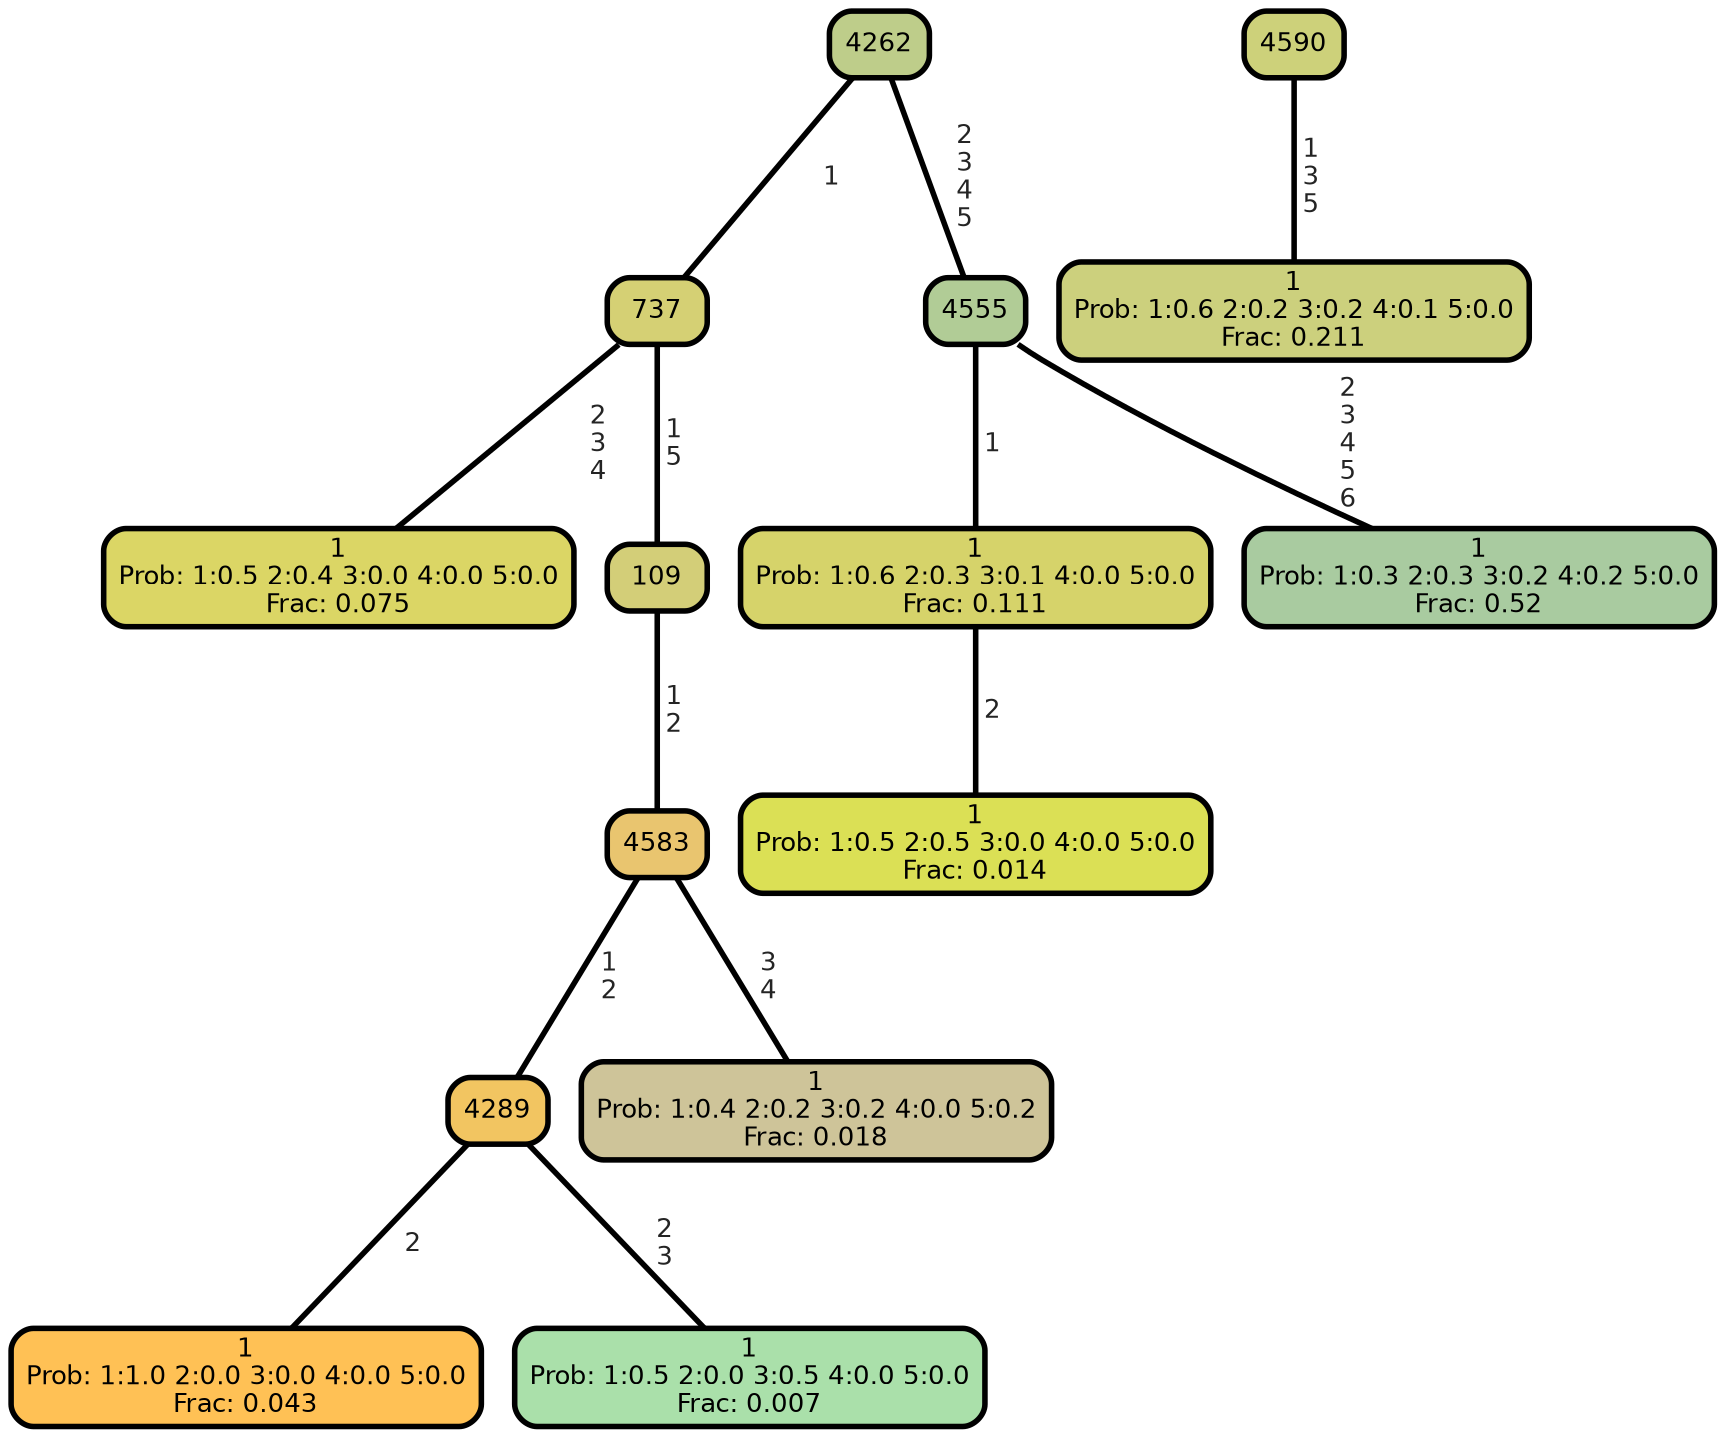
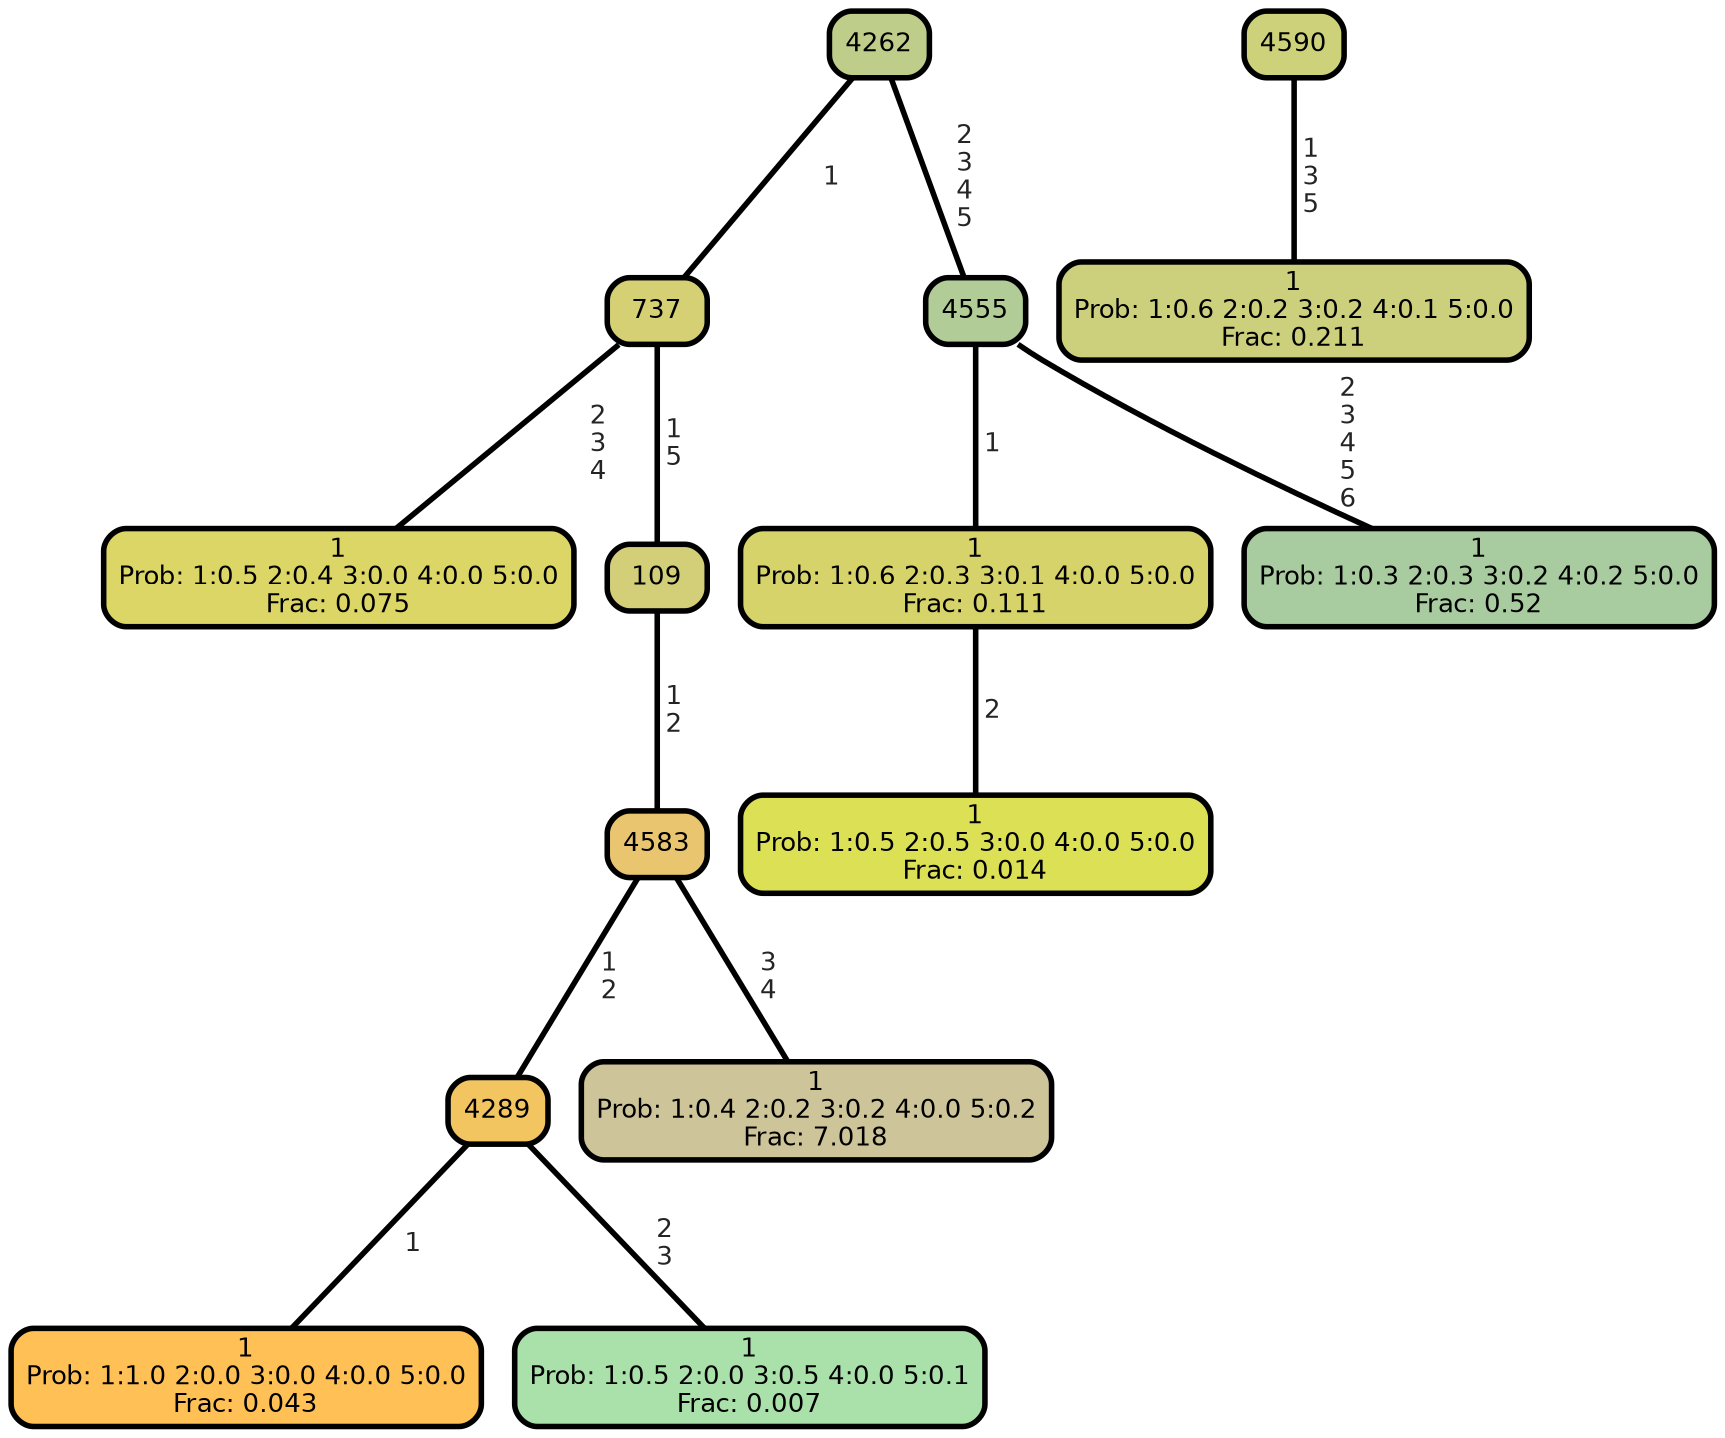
(816, 1111) -> (816, 1111)
(409, 1244) -> (409, 1244)
(750, 1377) -> (750, 1377)
